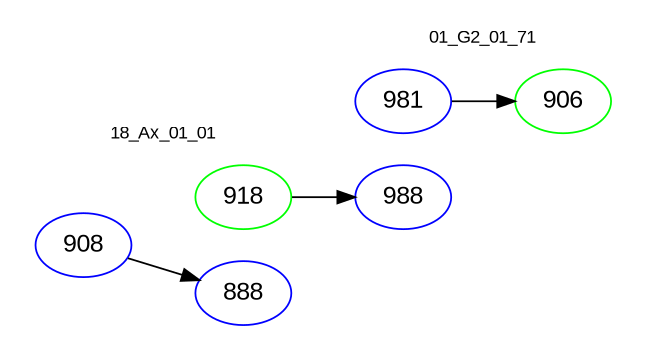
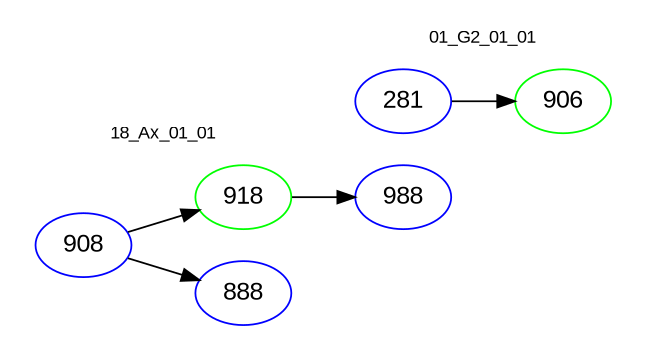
(483, 38) -> (483, 38)
(403, 101) -> (403, 101)
none -> (155, 224)
